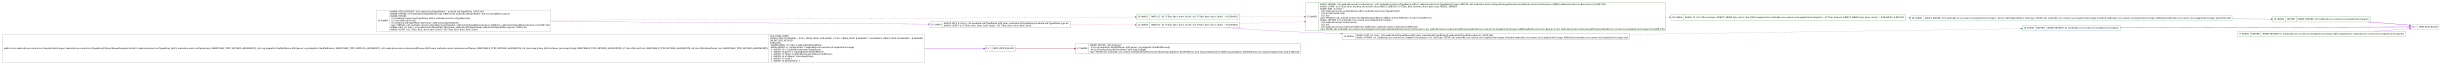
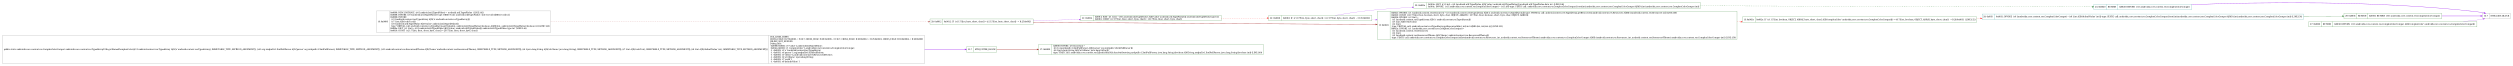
(1332, 9) -> (1405, 17)
(1272, 17) -> (1204, 23)
(740, 23) -> (1056, 20)
